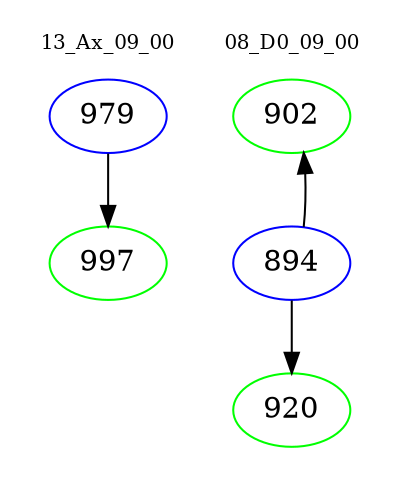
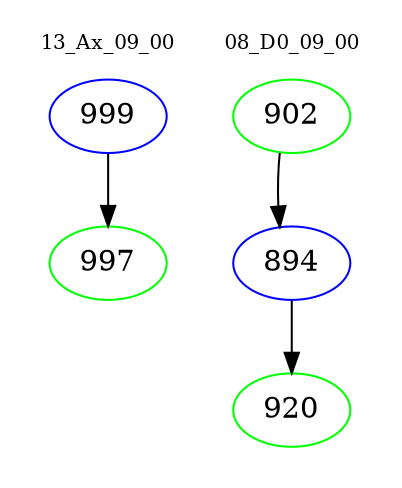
(108, 116) -> (108, 116)
(305, 200) -> (278, 179)
